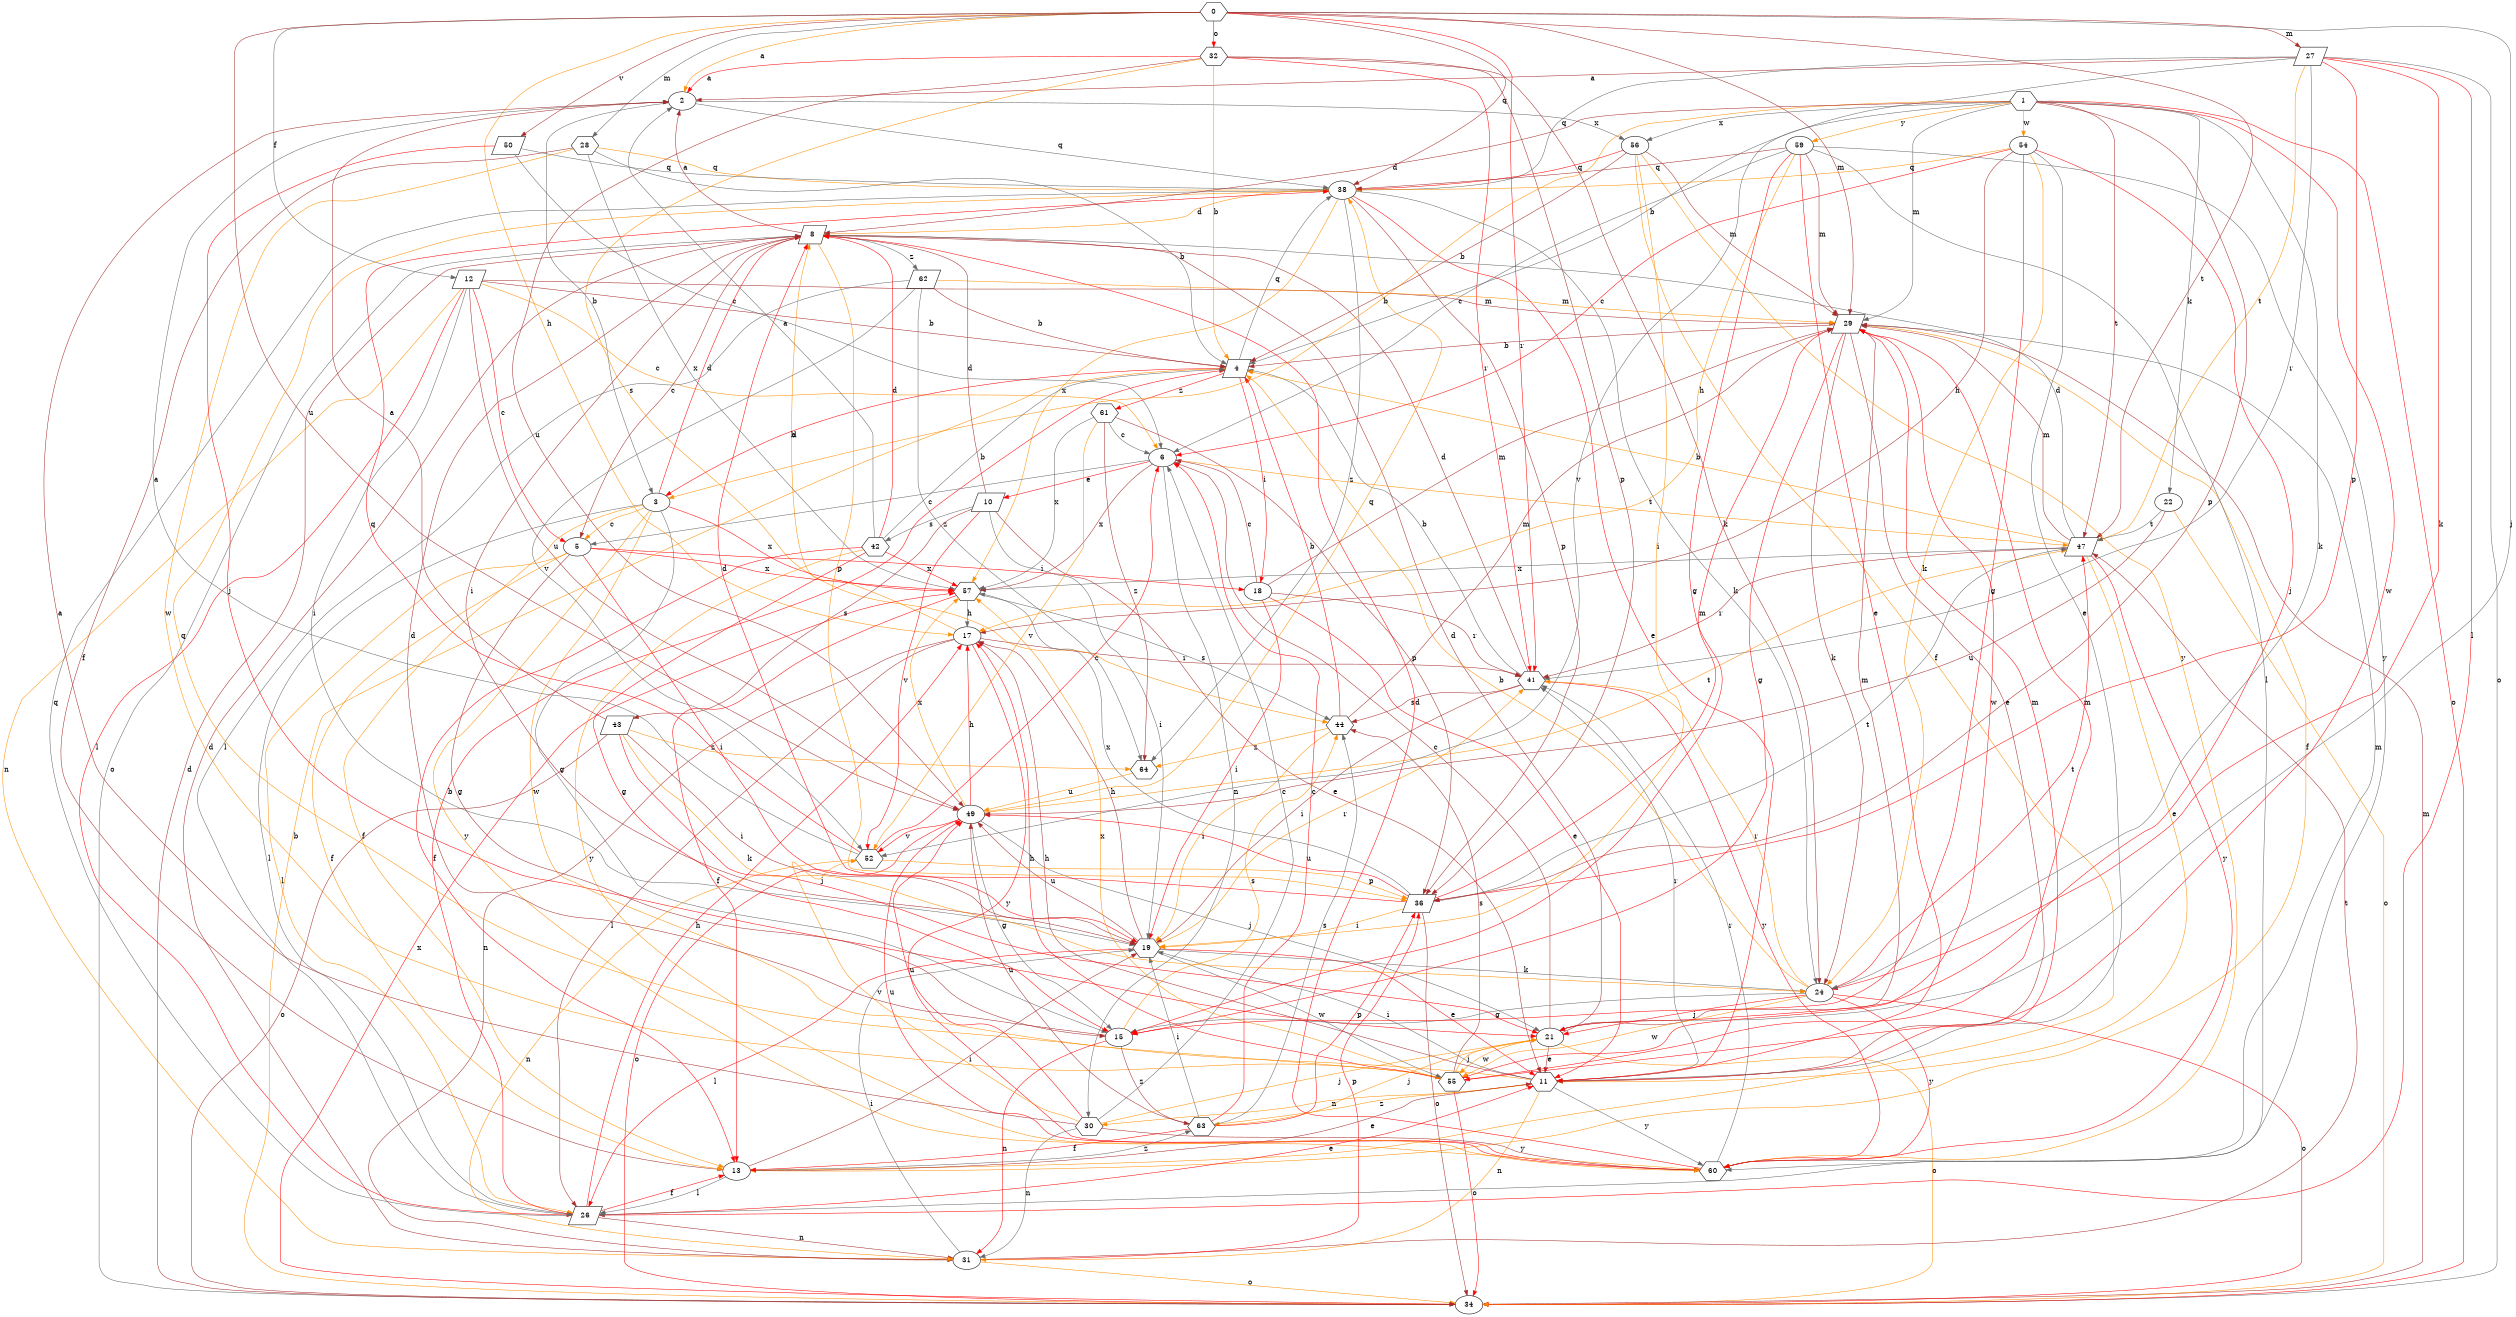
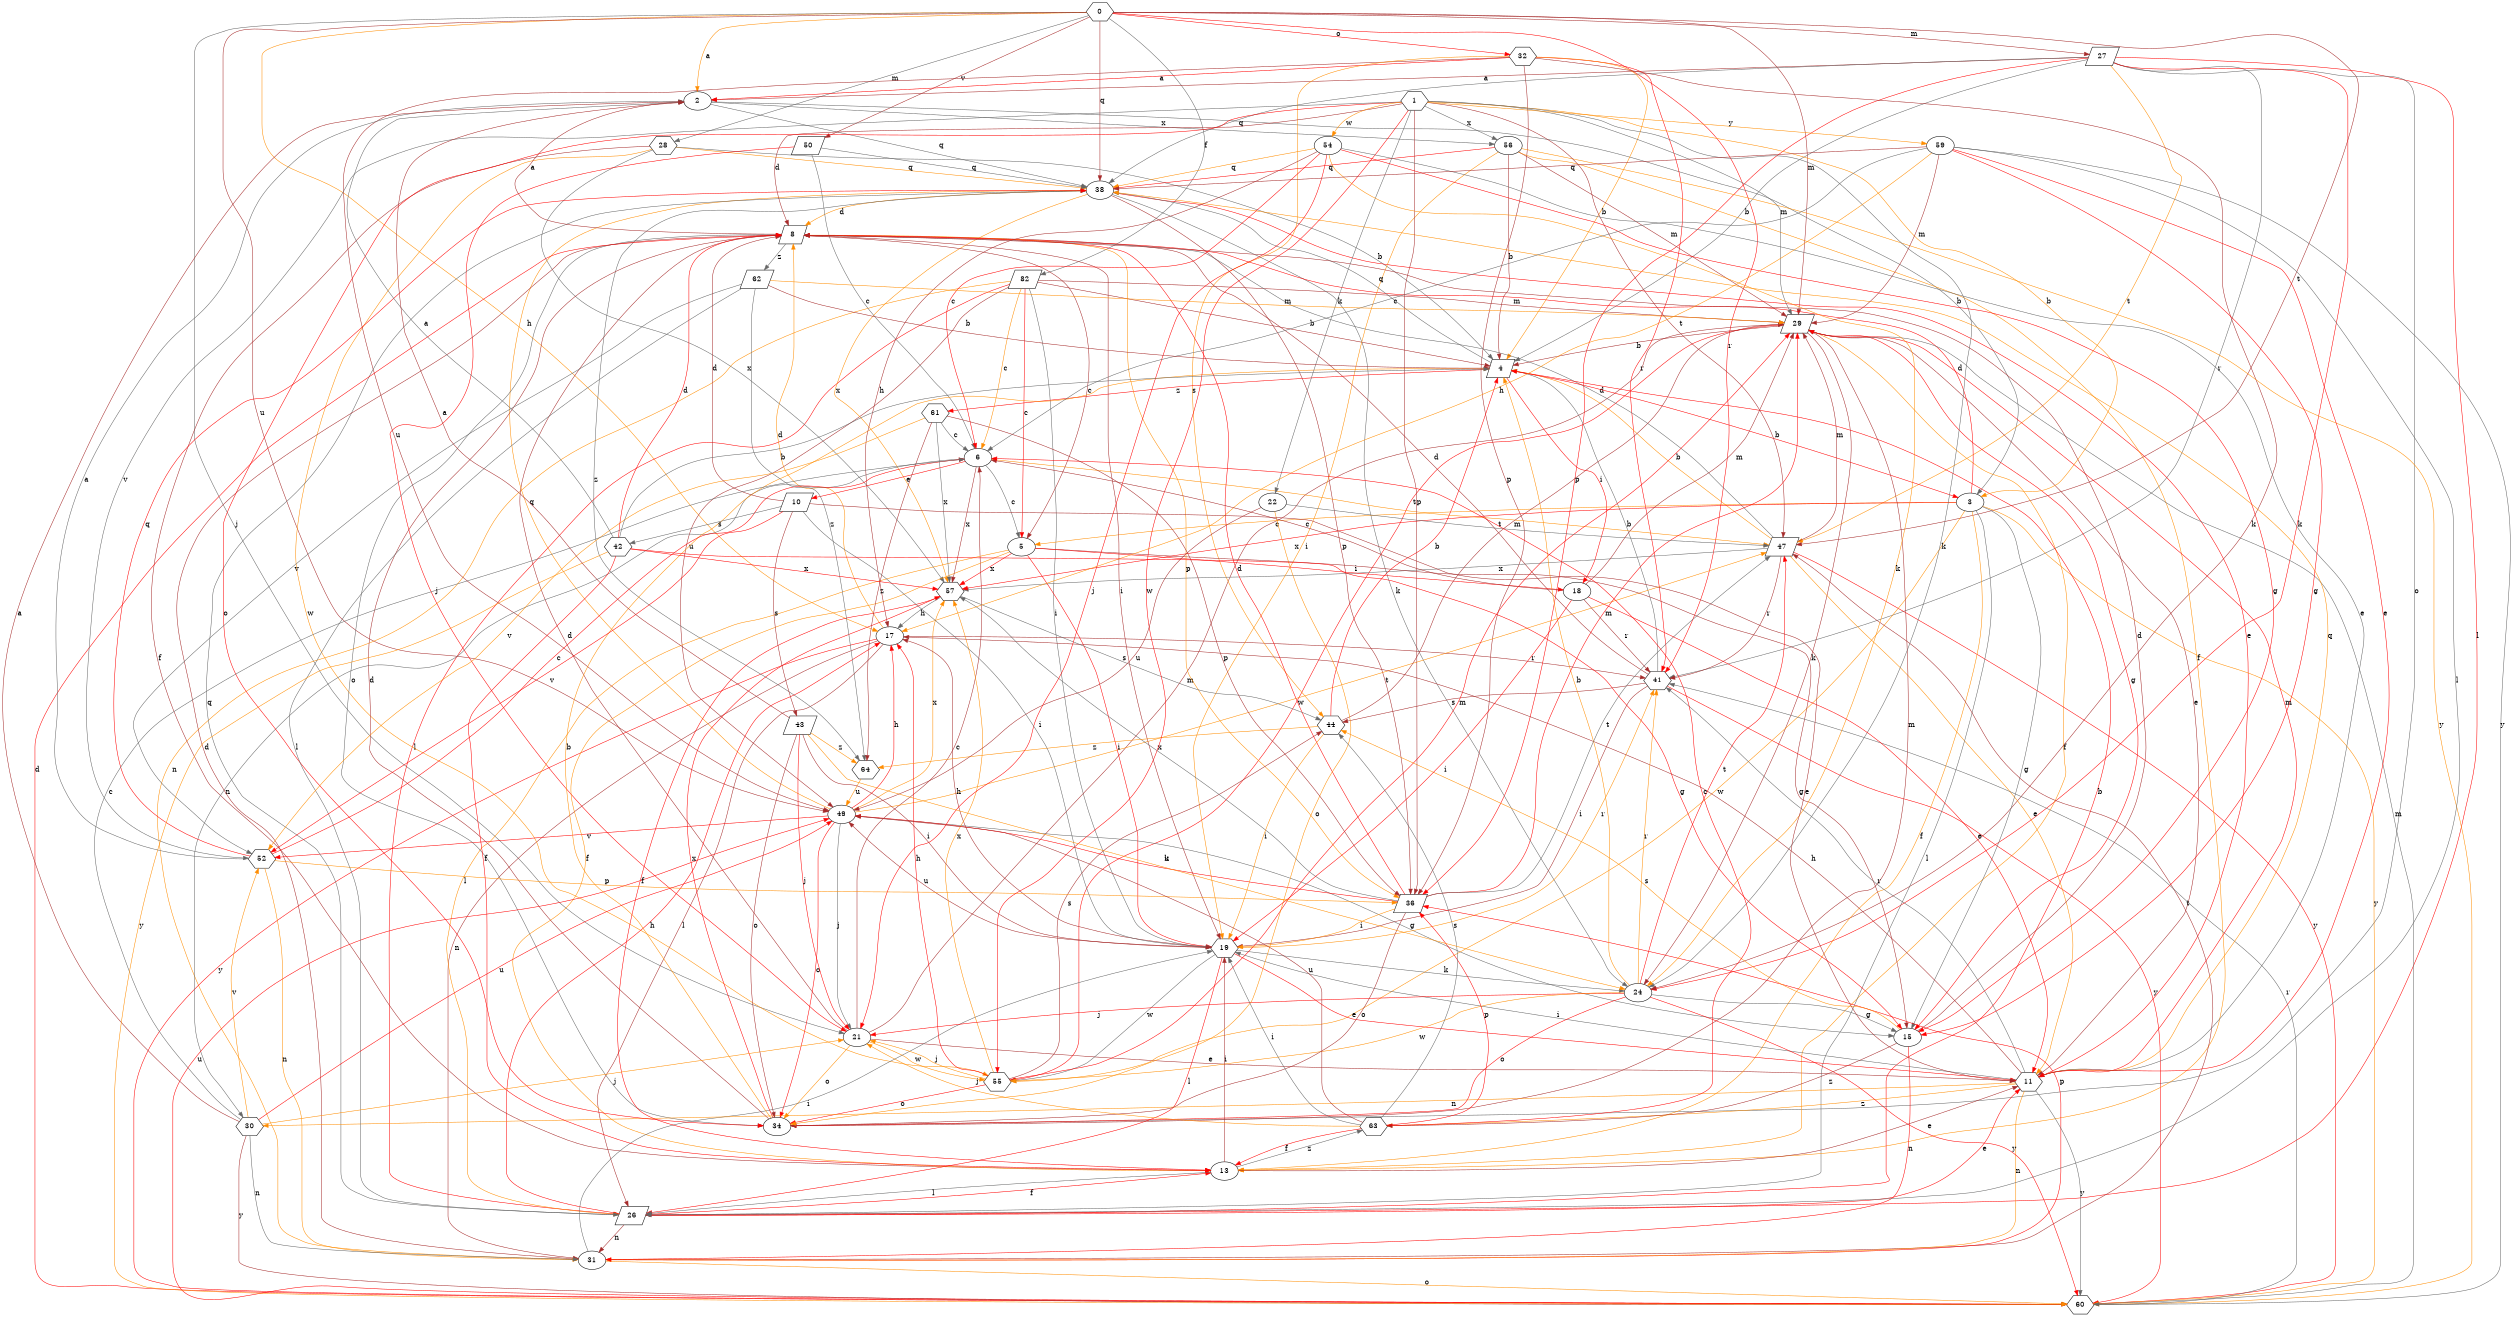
(469, 279) -> (1025, 279)
(1215, 1282) -> (1334, 1282)
